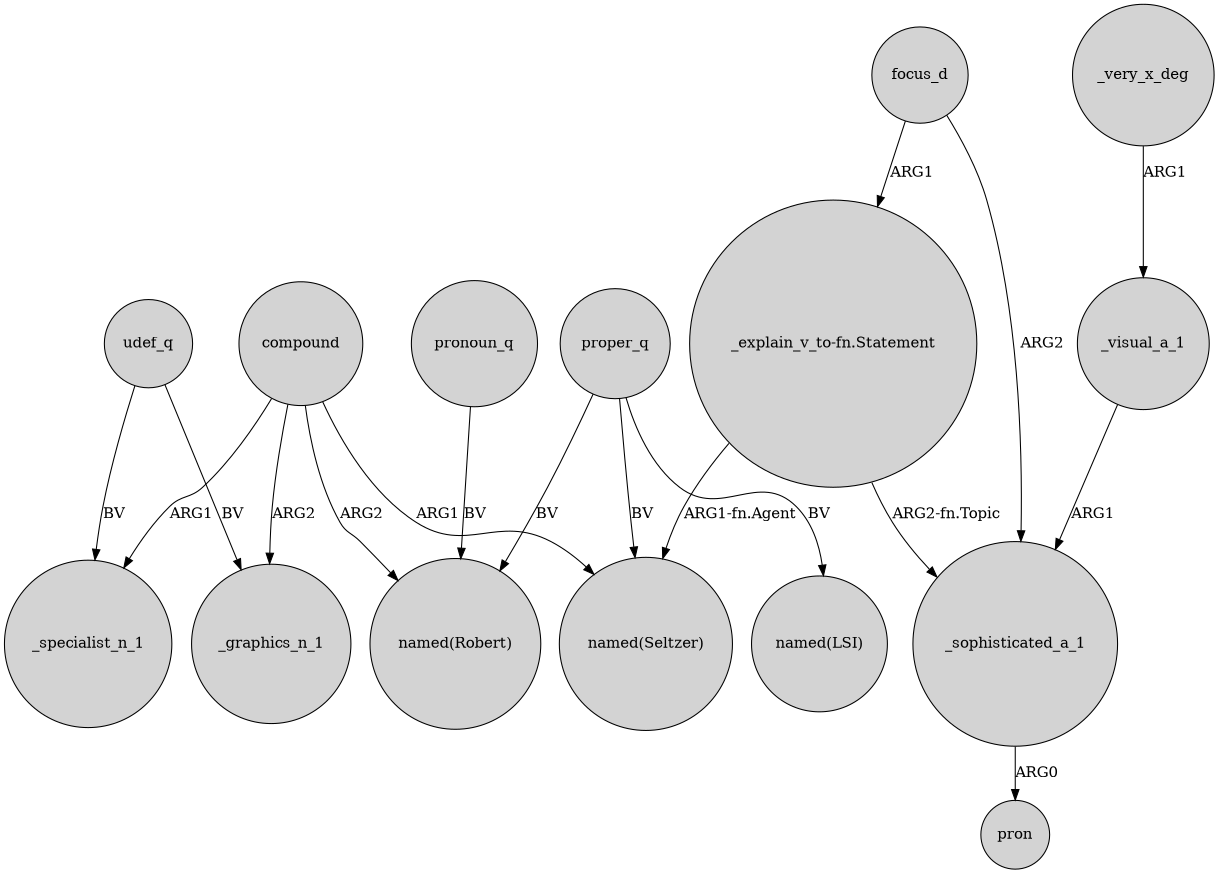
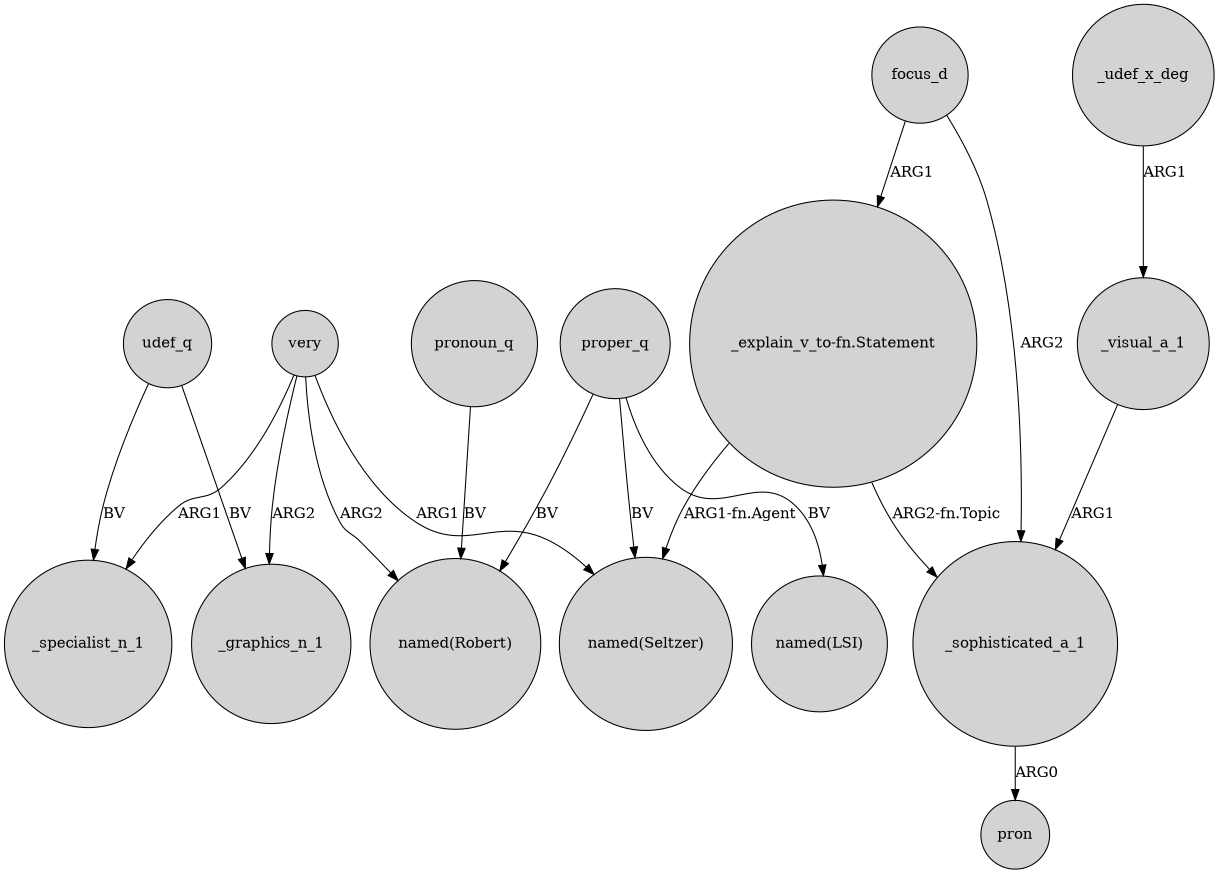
(1143, 75) -> (1143, 75)
(301, 344) -> (305, 344)
